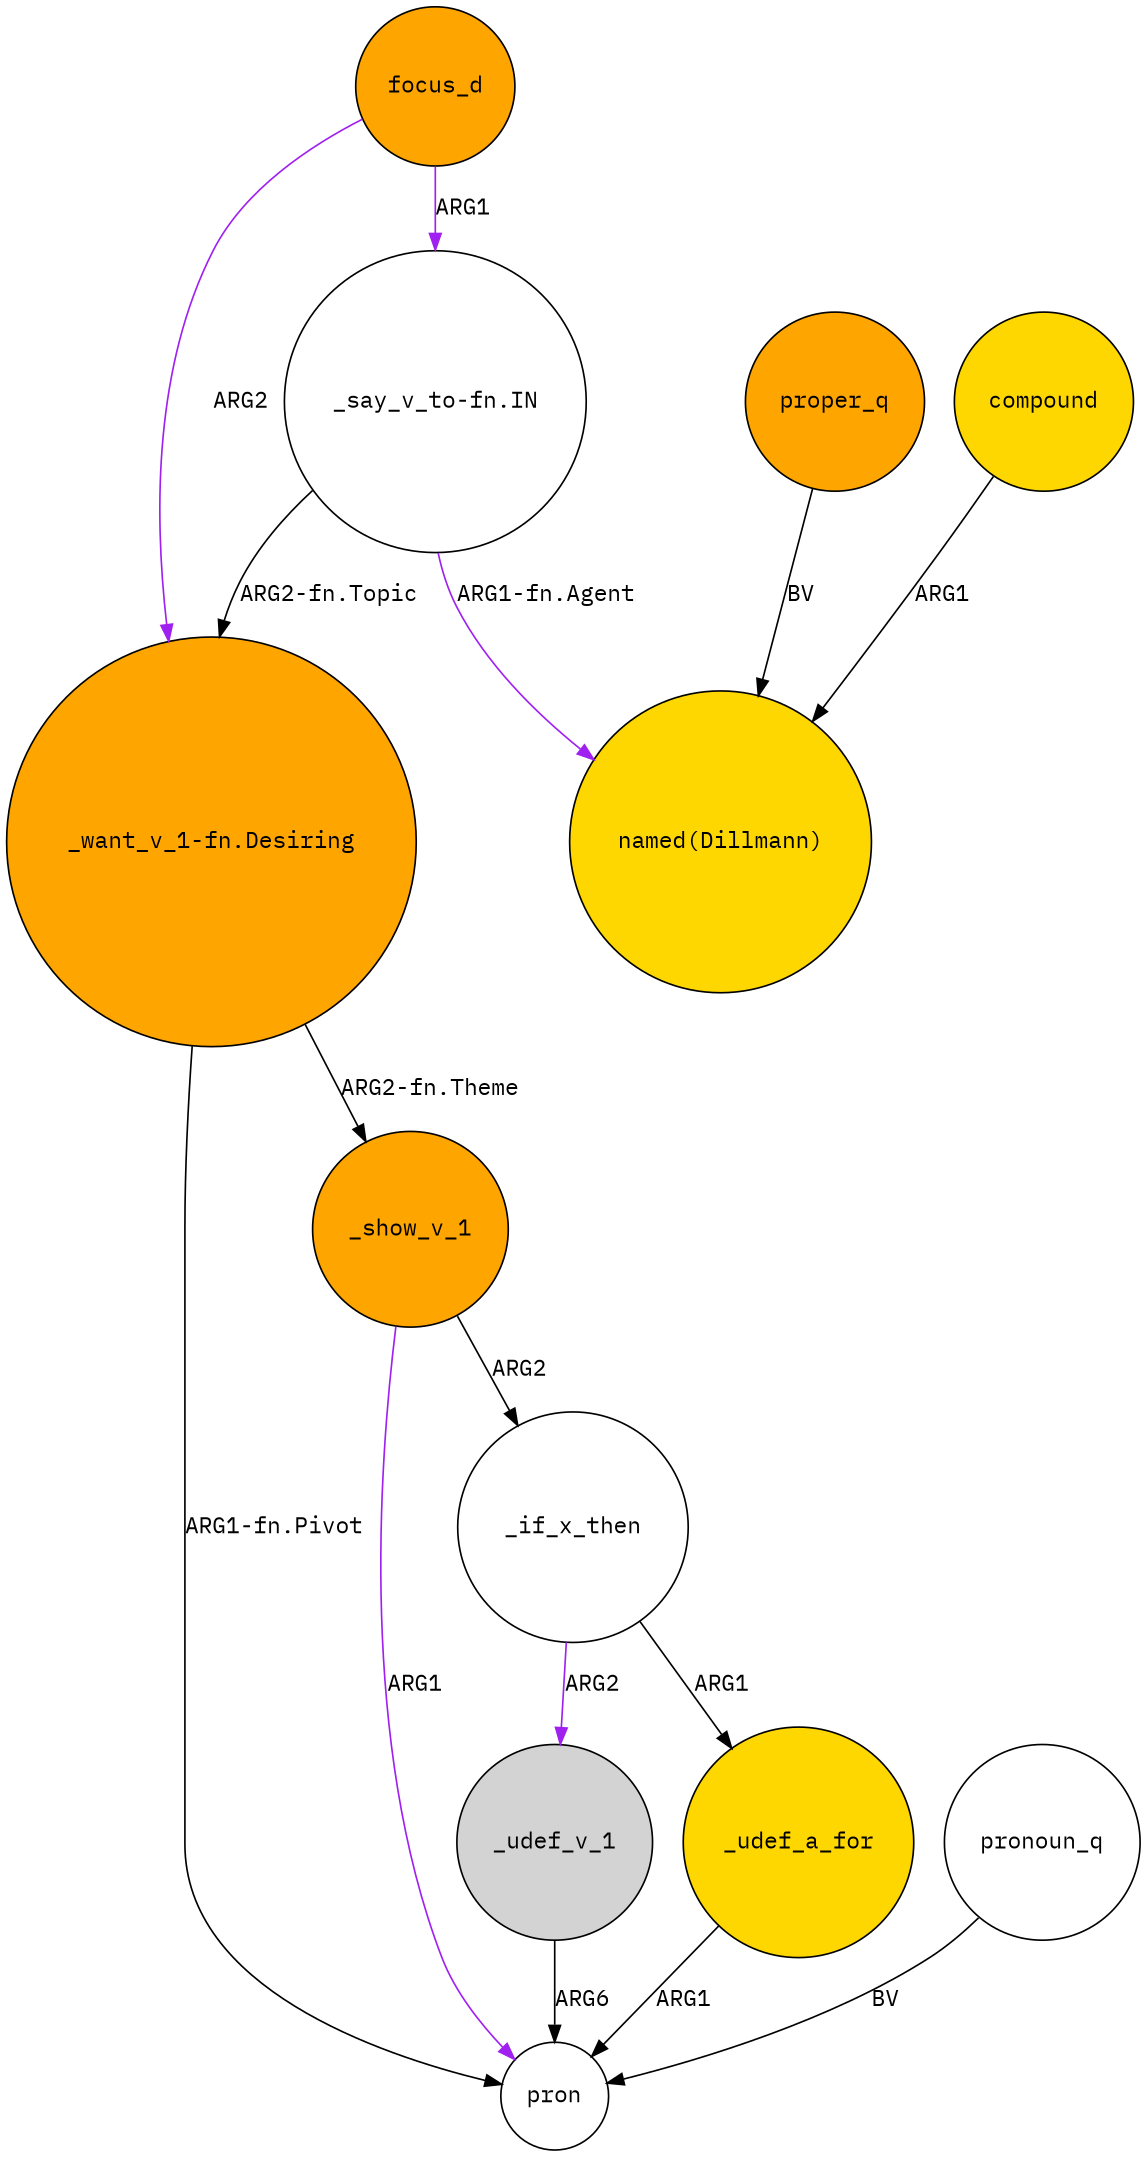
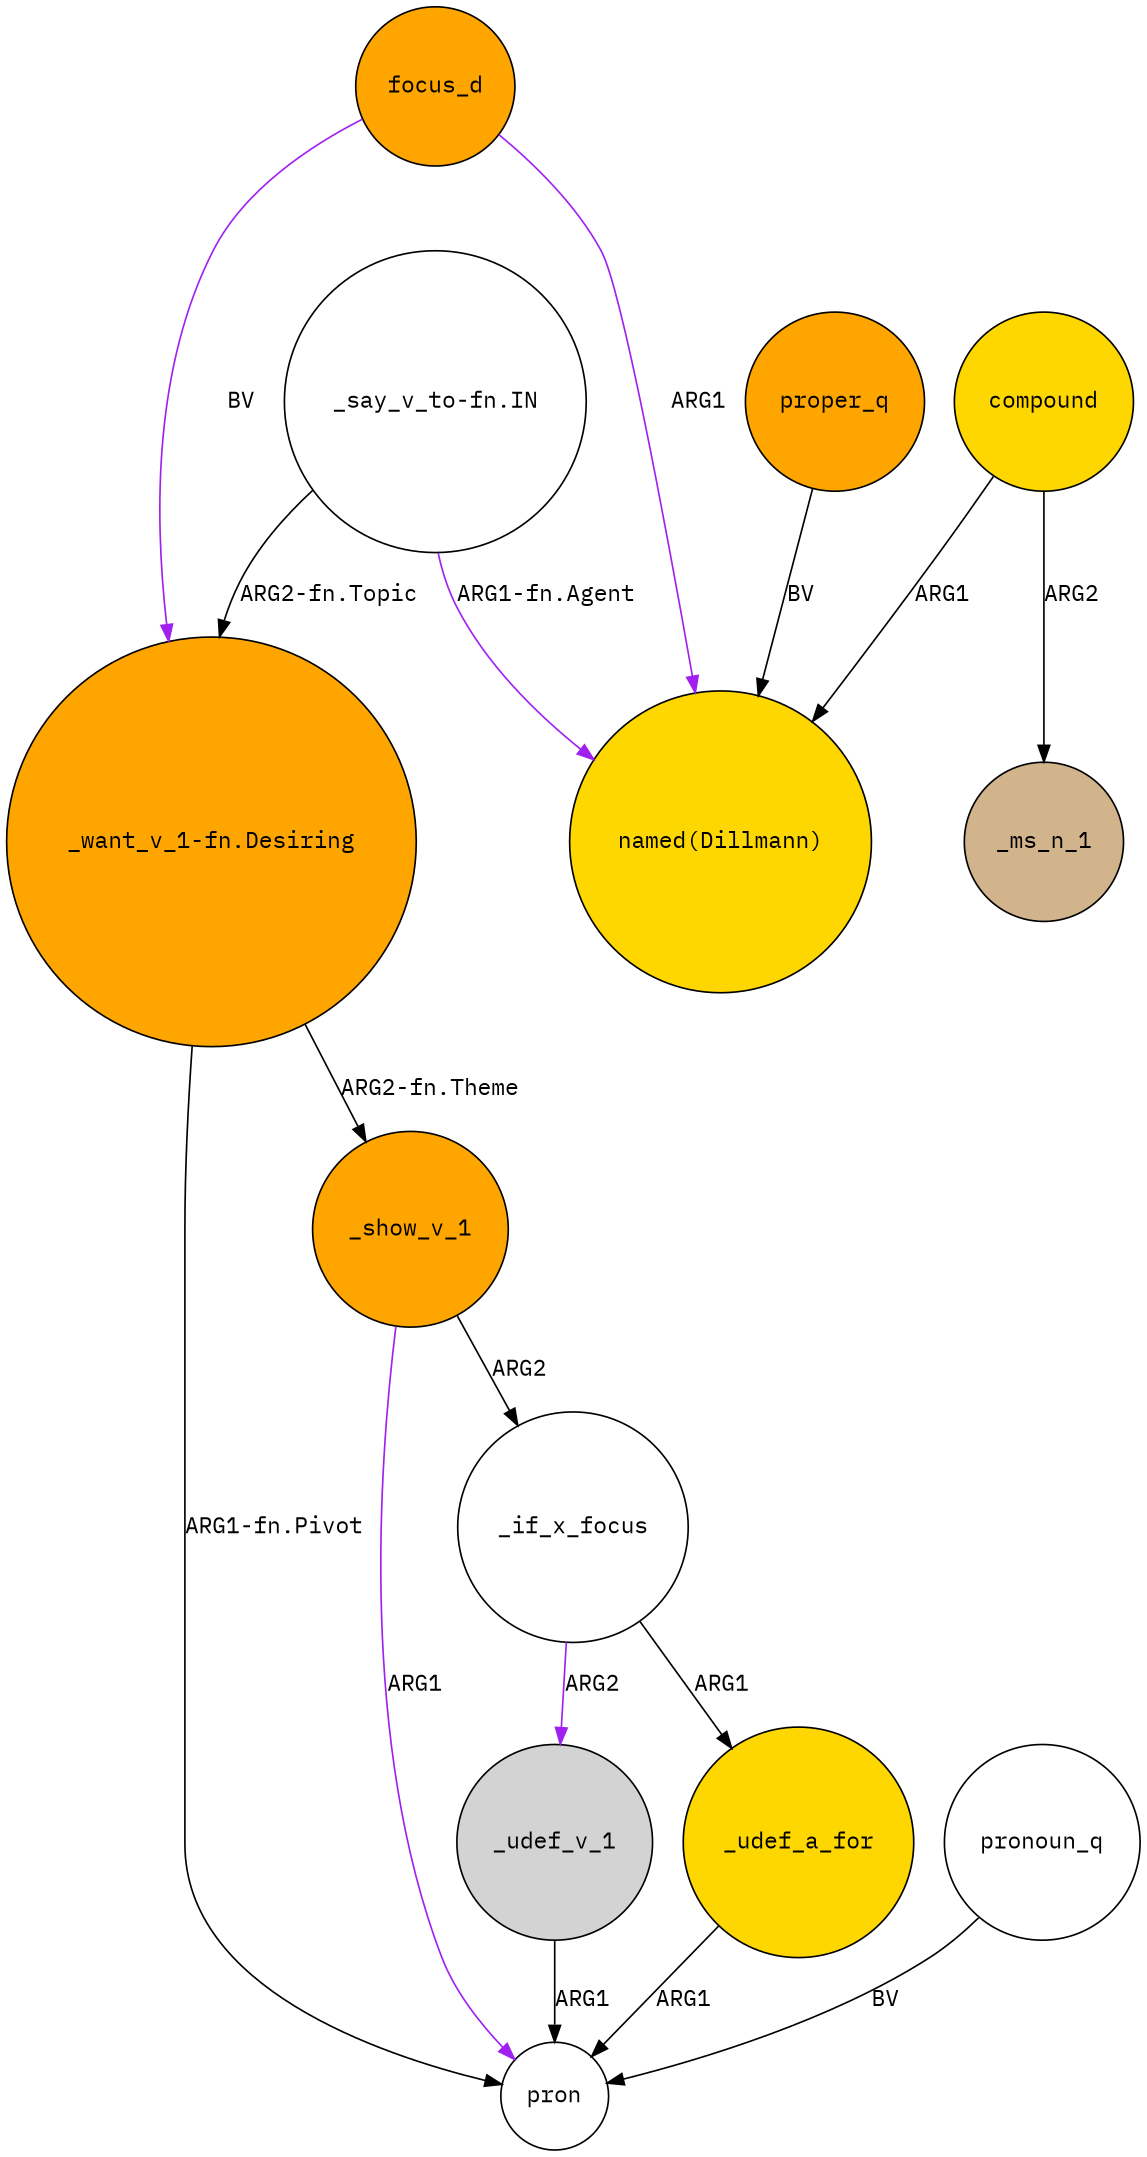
(435, 200) -> (637, 386)
(241, 402) -> (241, 402)
none -> (1044, 842)
(573, 1527) -> (573, 1527)
(583, 2000) -> (583, 2000)
